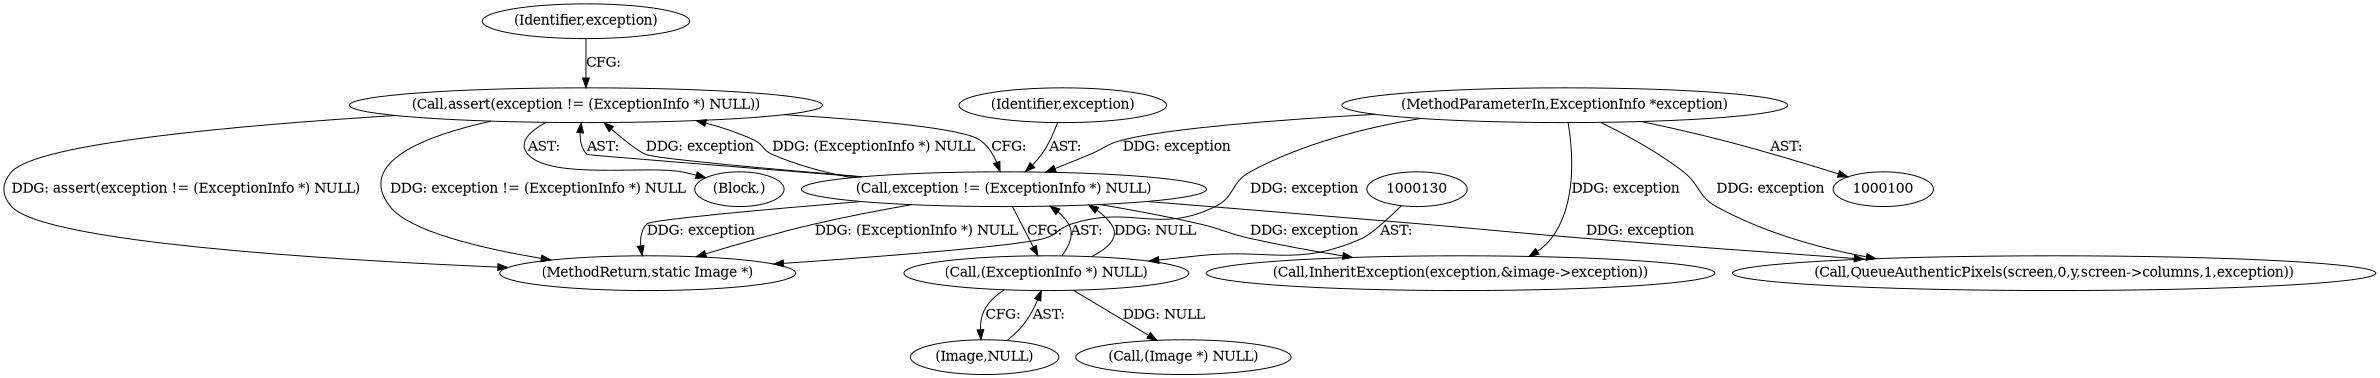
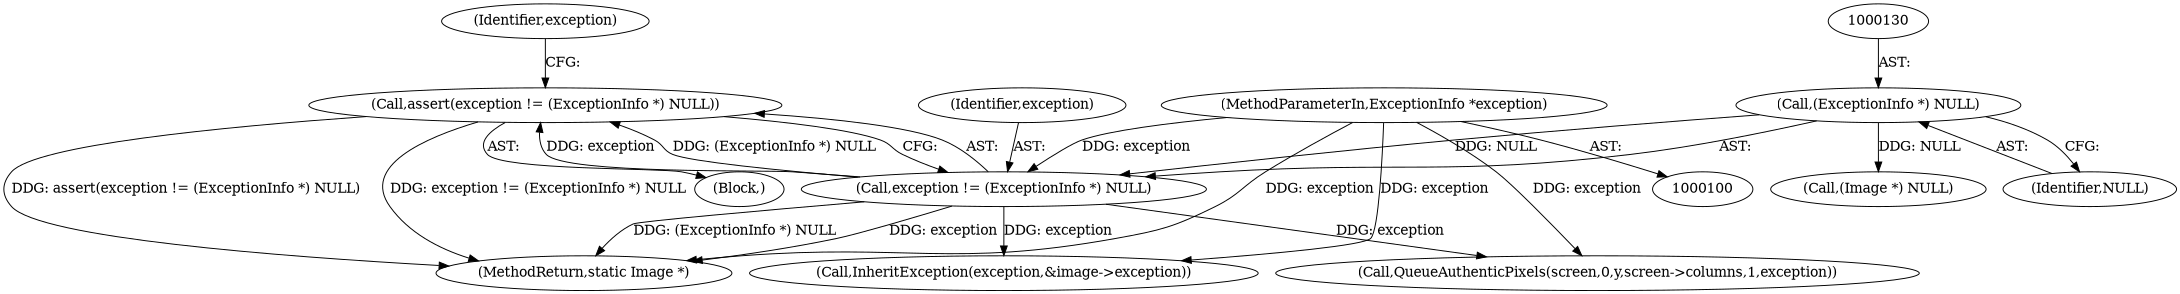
(1023, 227) -> none
(985, 357) -> (2090, 189)
